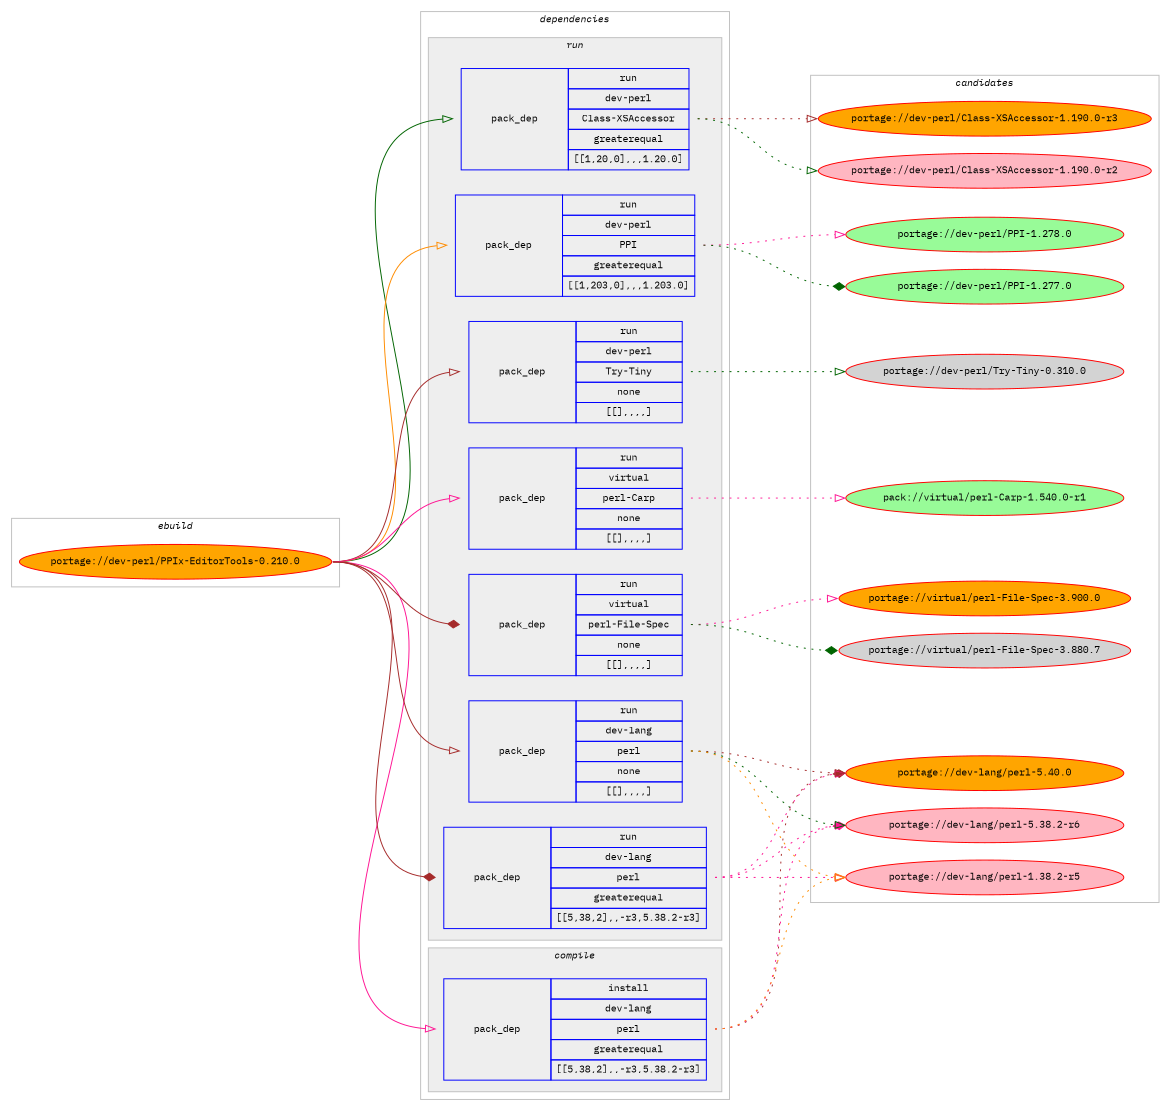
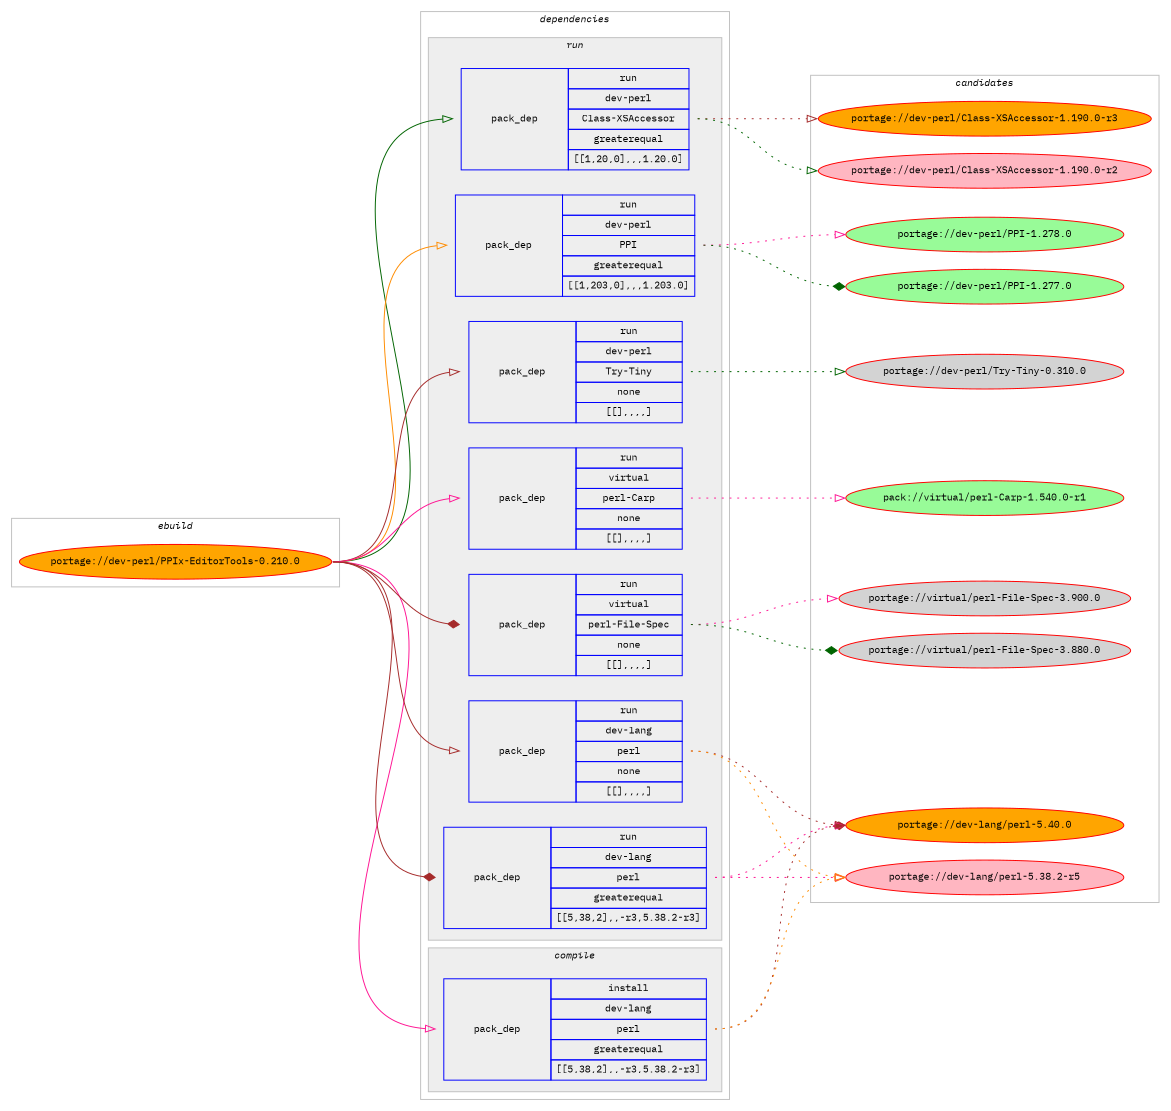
(985, 598) -> (985, 598)
(985, 651) -> (985, 651)
(985, 825) -> none
(985, 877) -> (985, 877)
